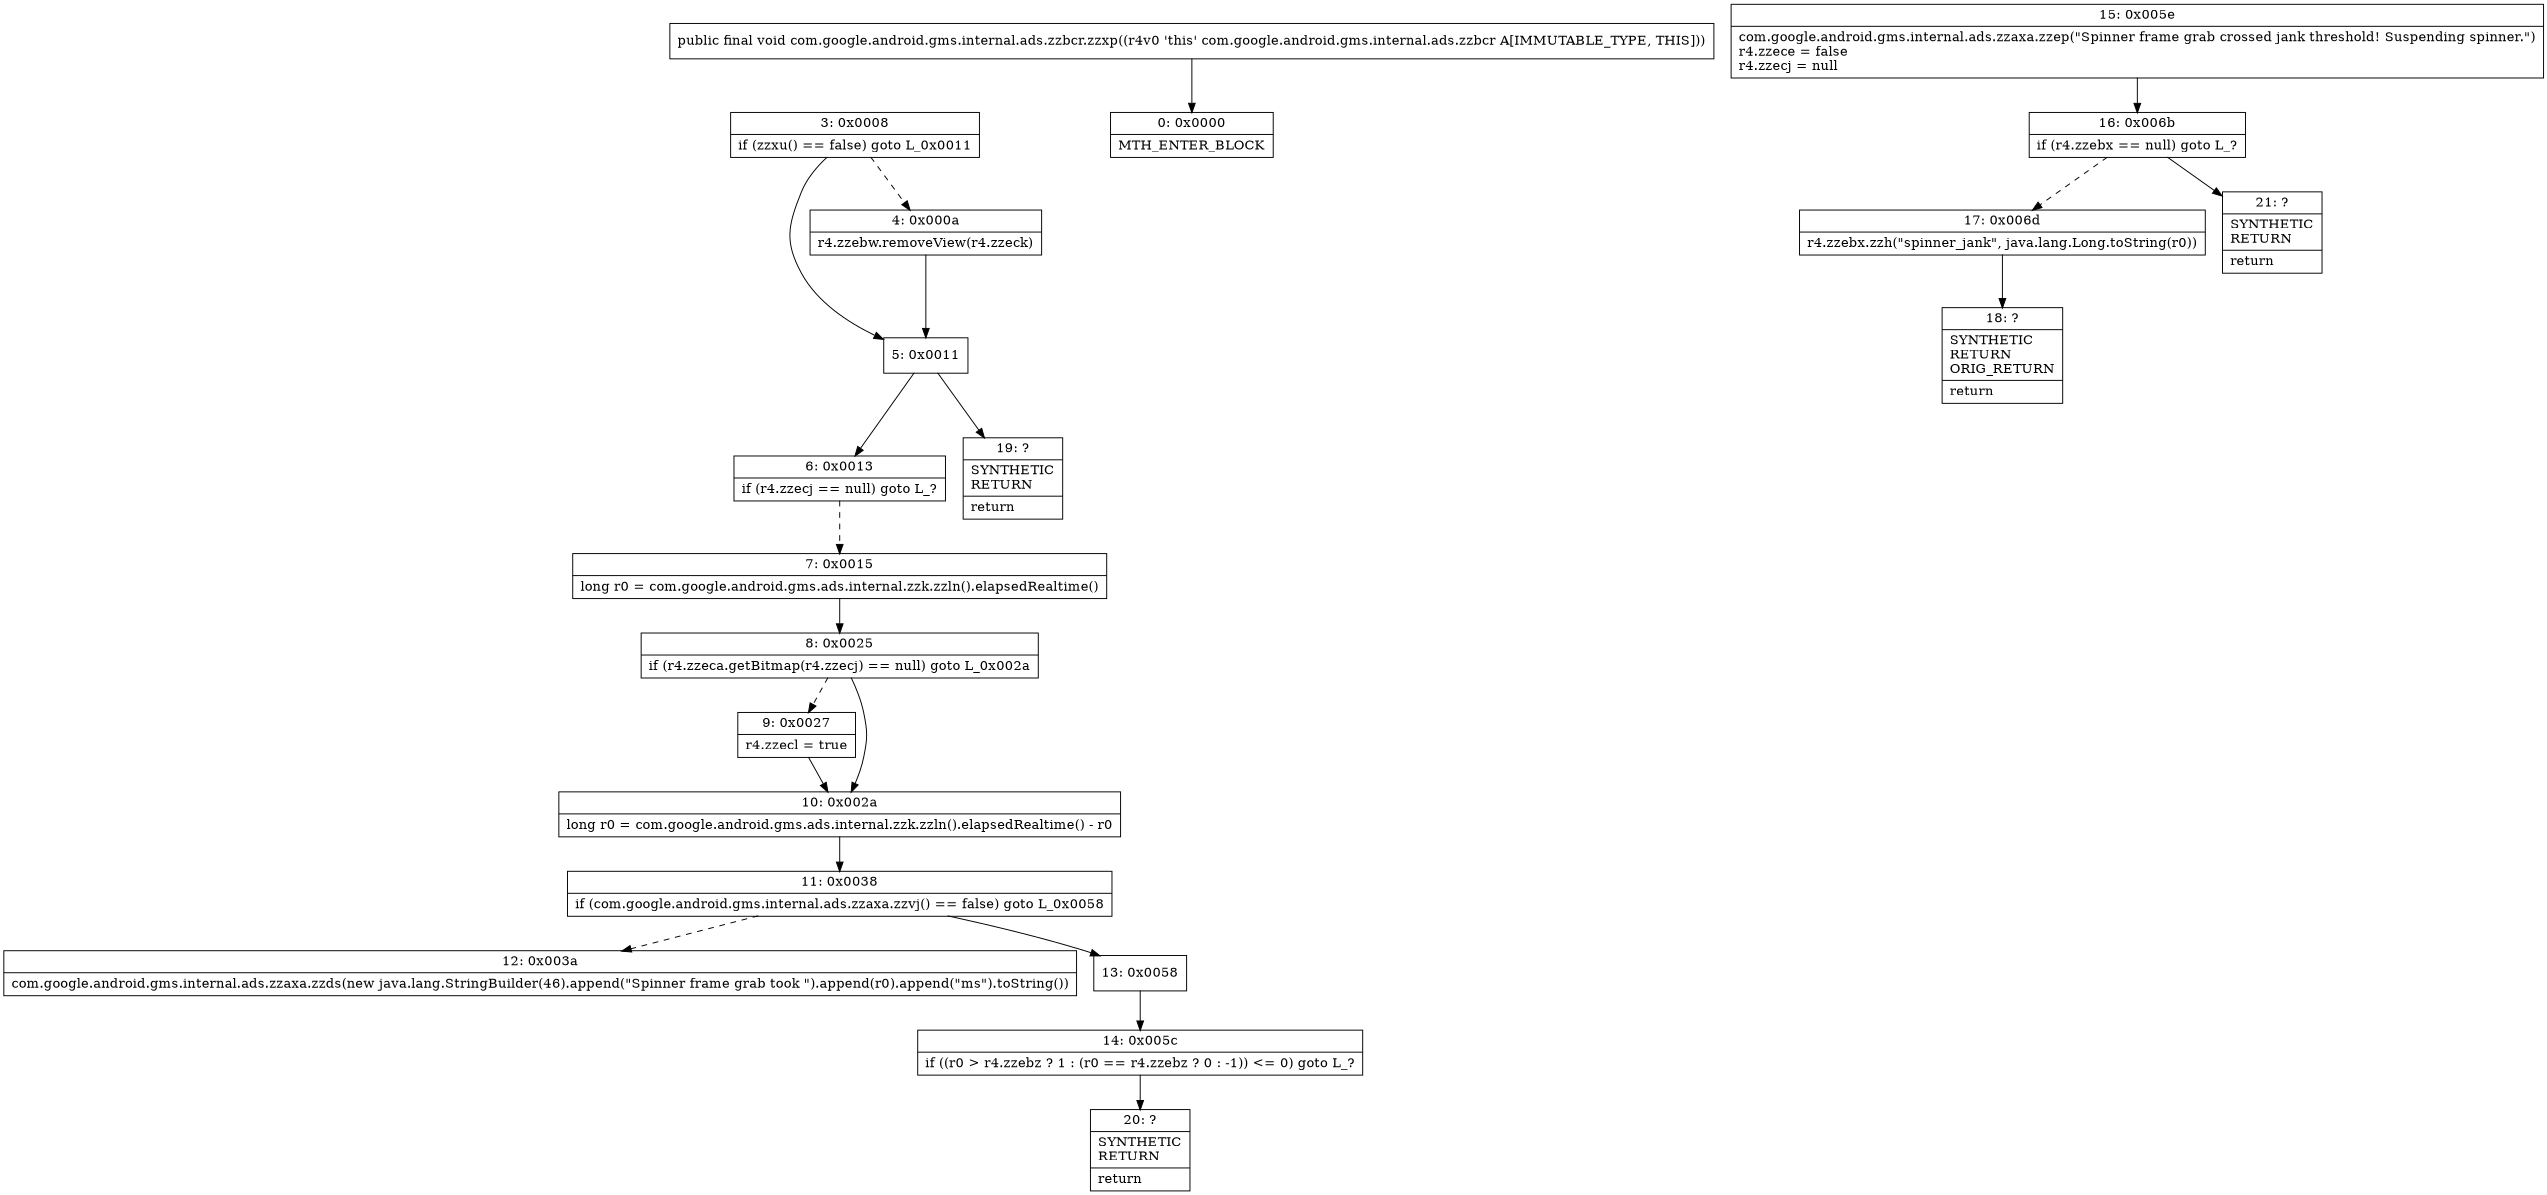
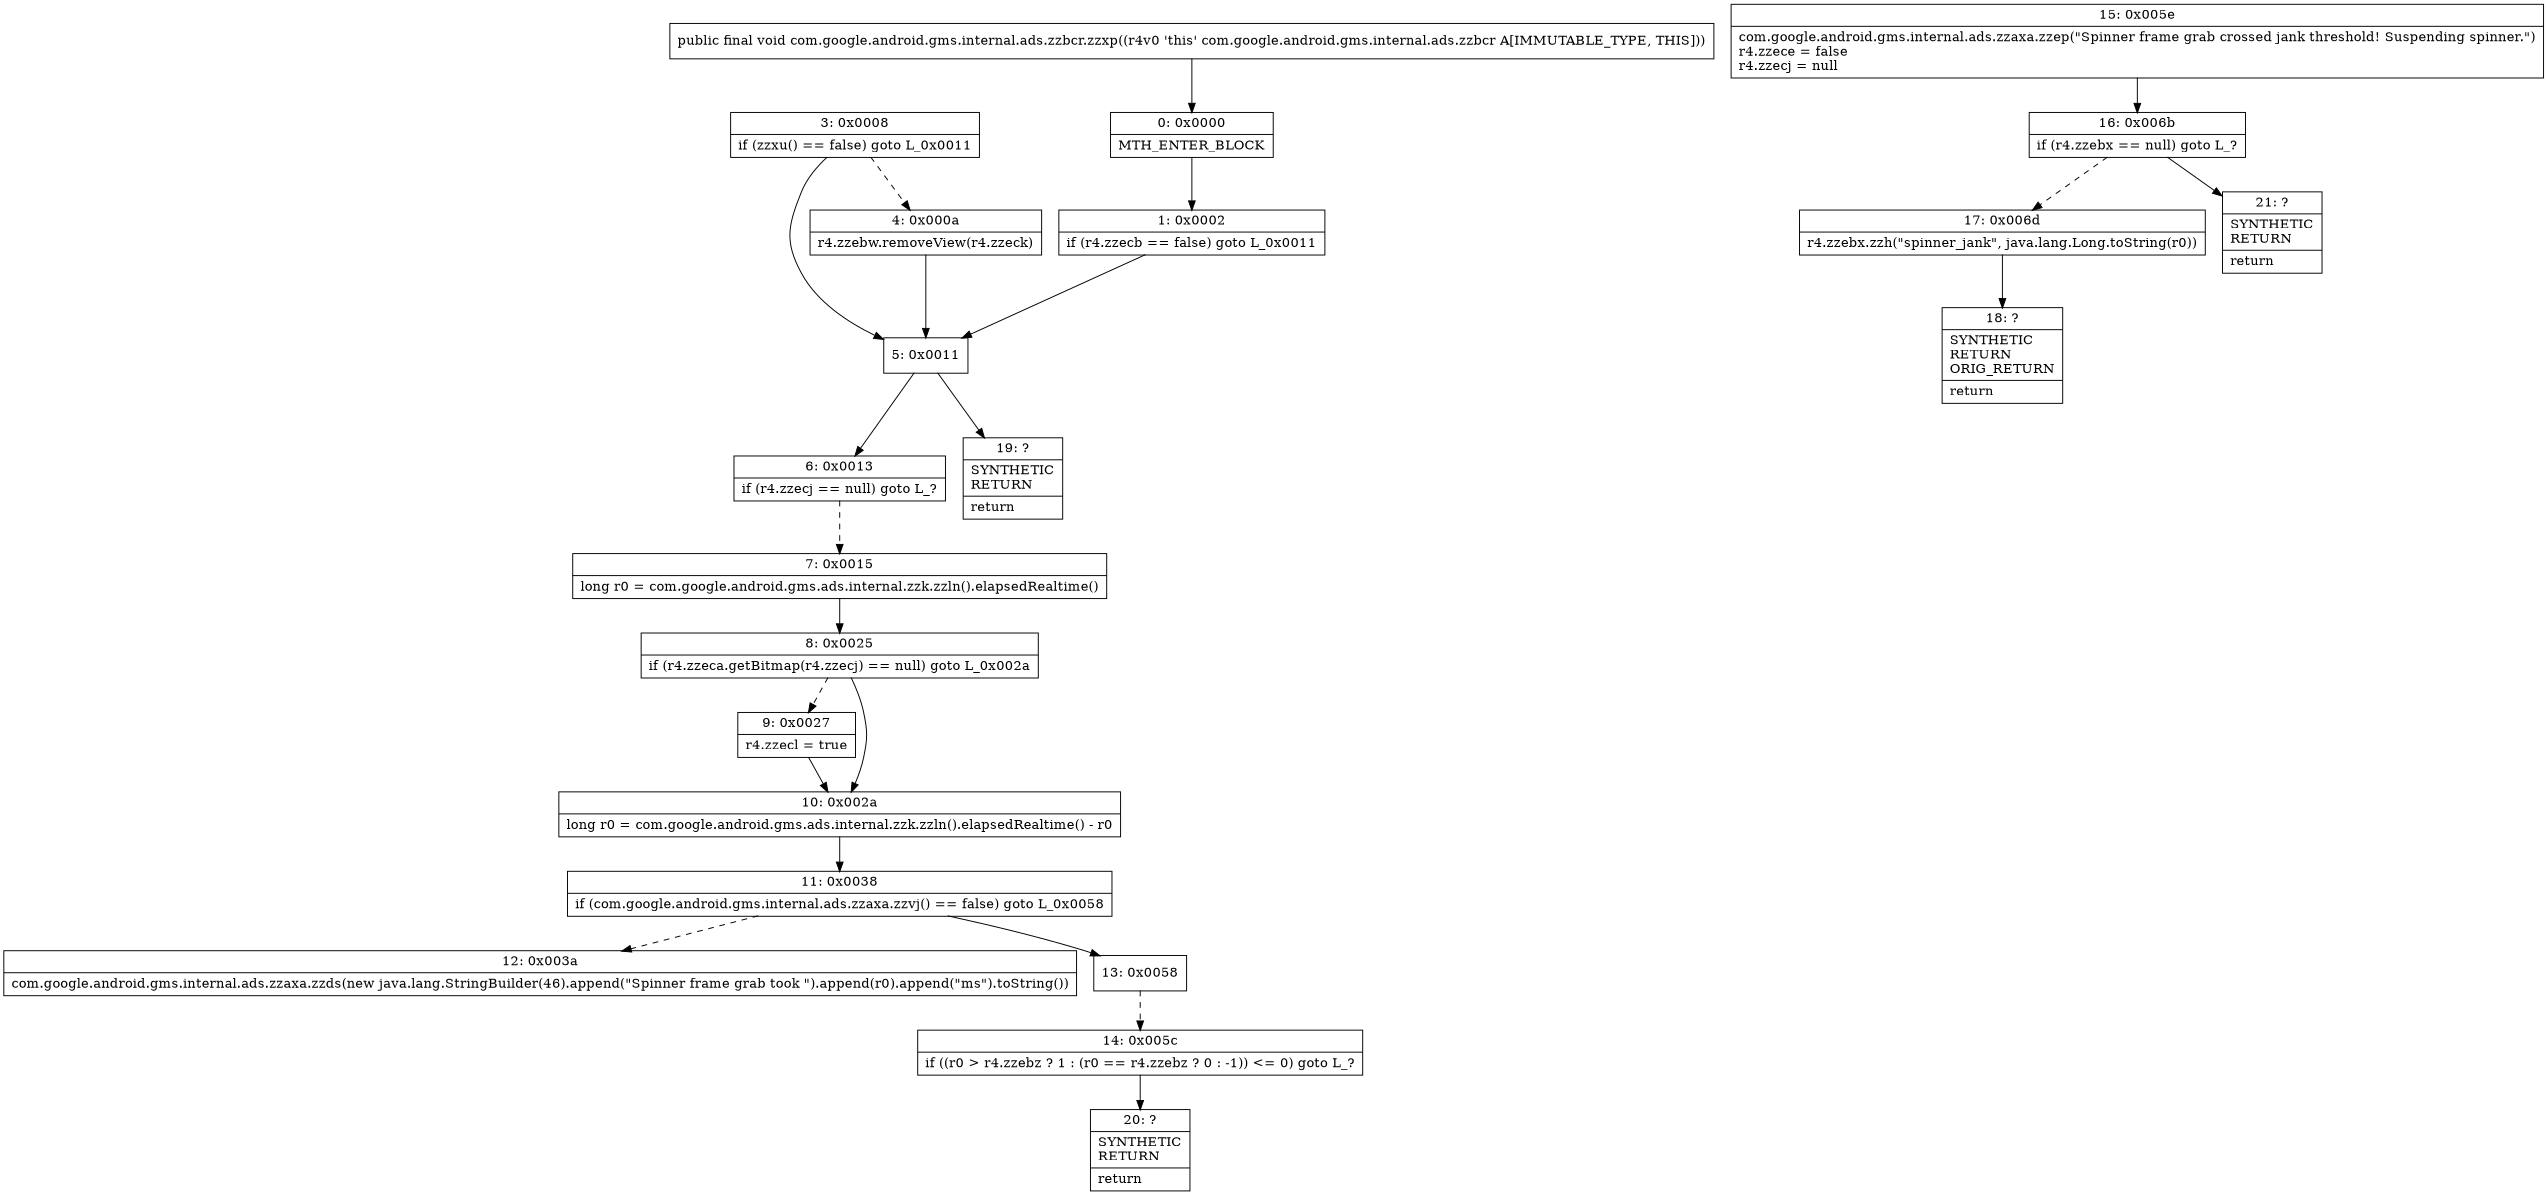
none -> (1192, 233)
(1140, 1006) -> (1140, 1006)
